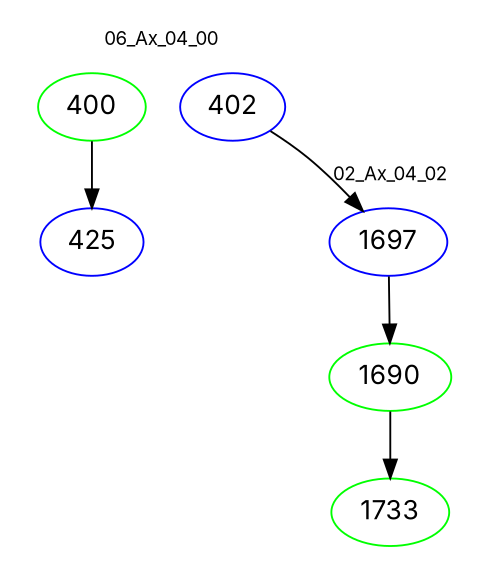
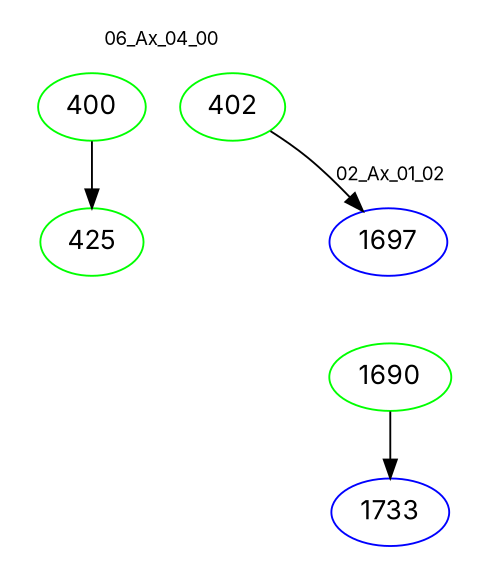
(233, 107) -> (233, 107)
(390, 175) -> (390, 175)
(92, 242) -> (92, 242)
(389, 300) -> none
(390, 512) -> (390, 512)
